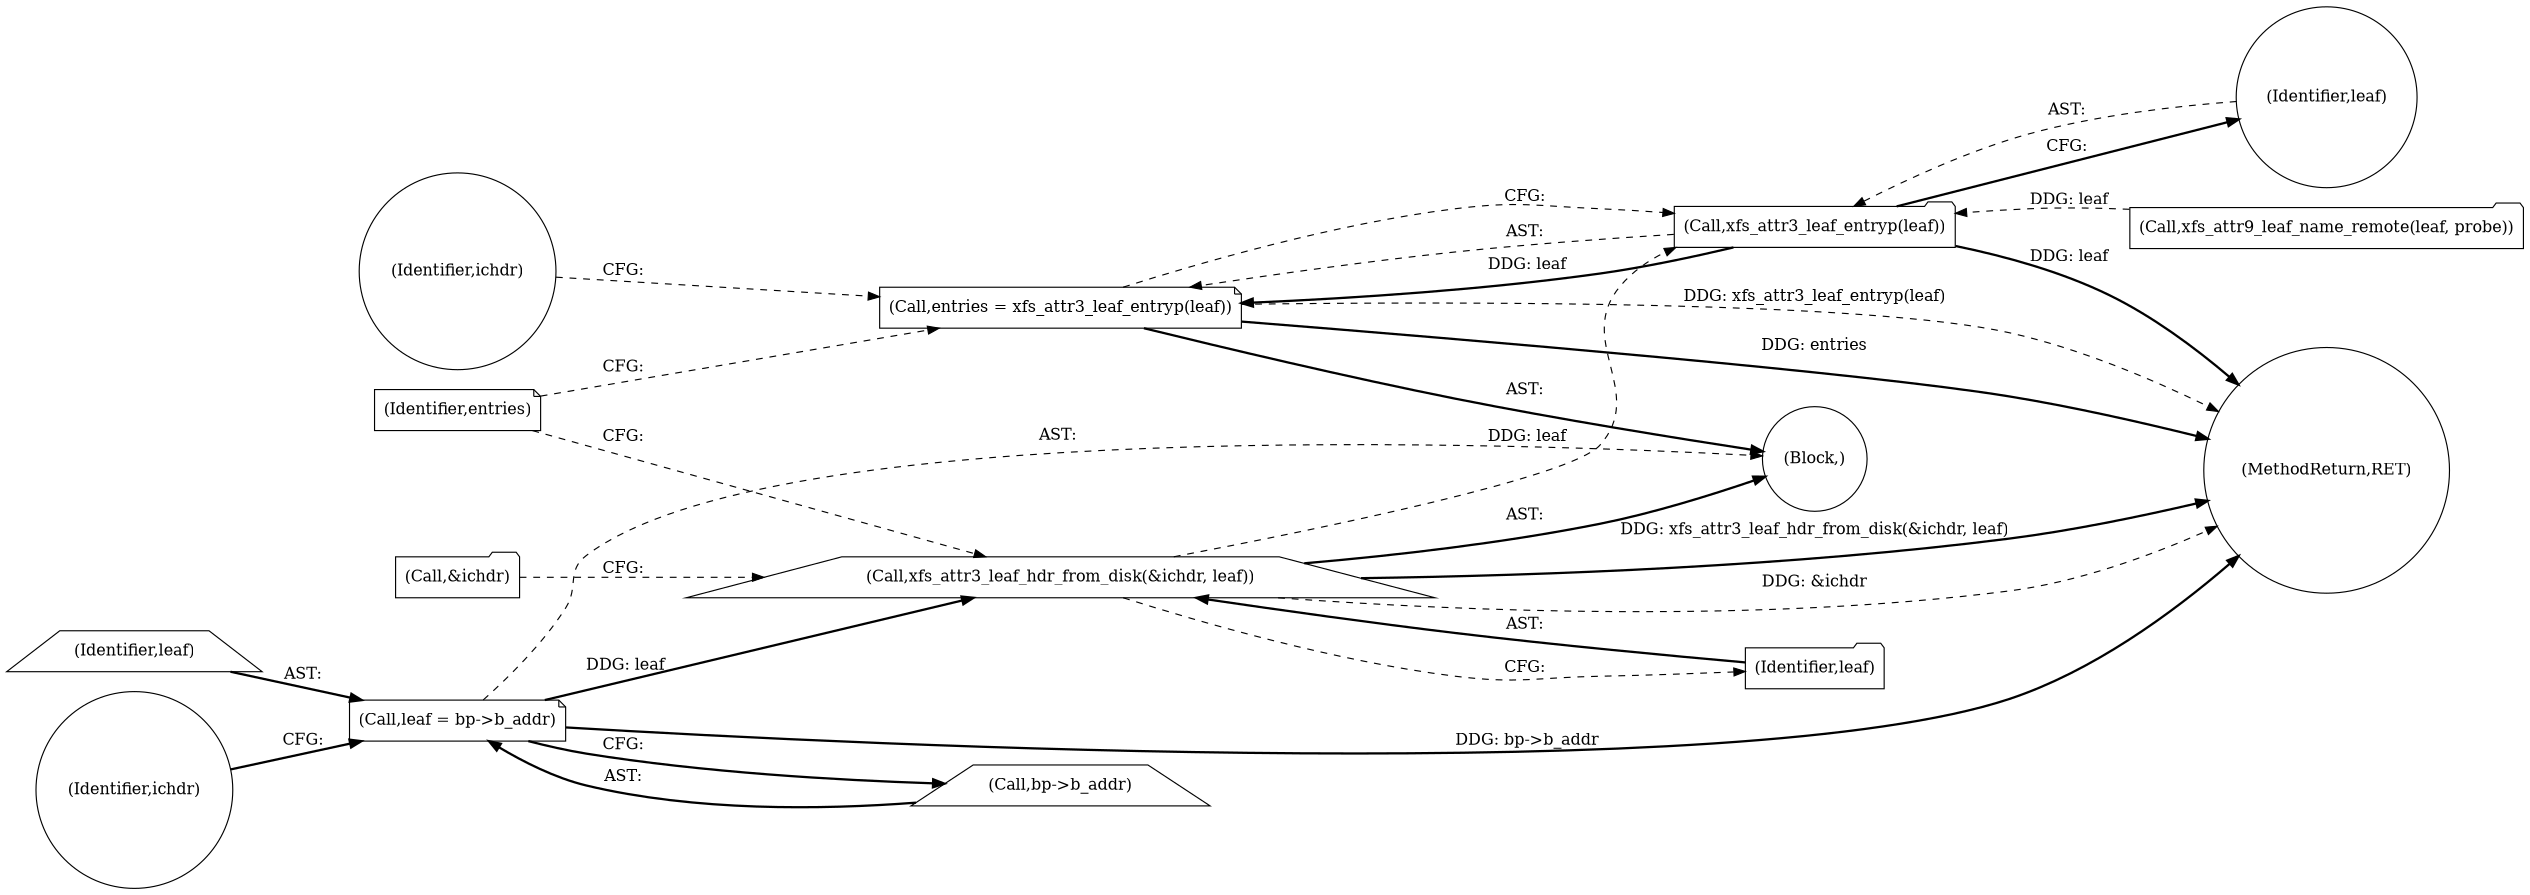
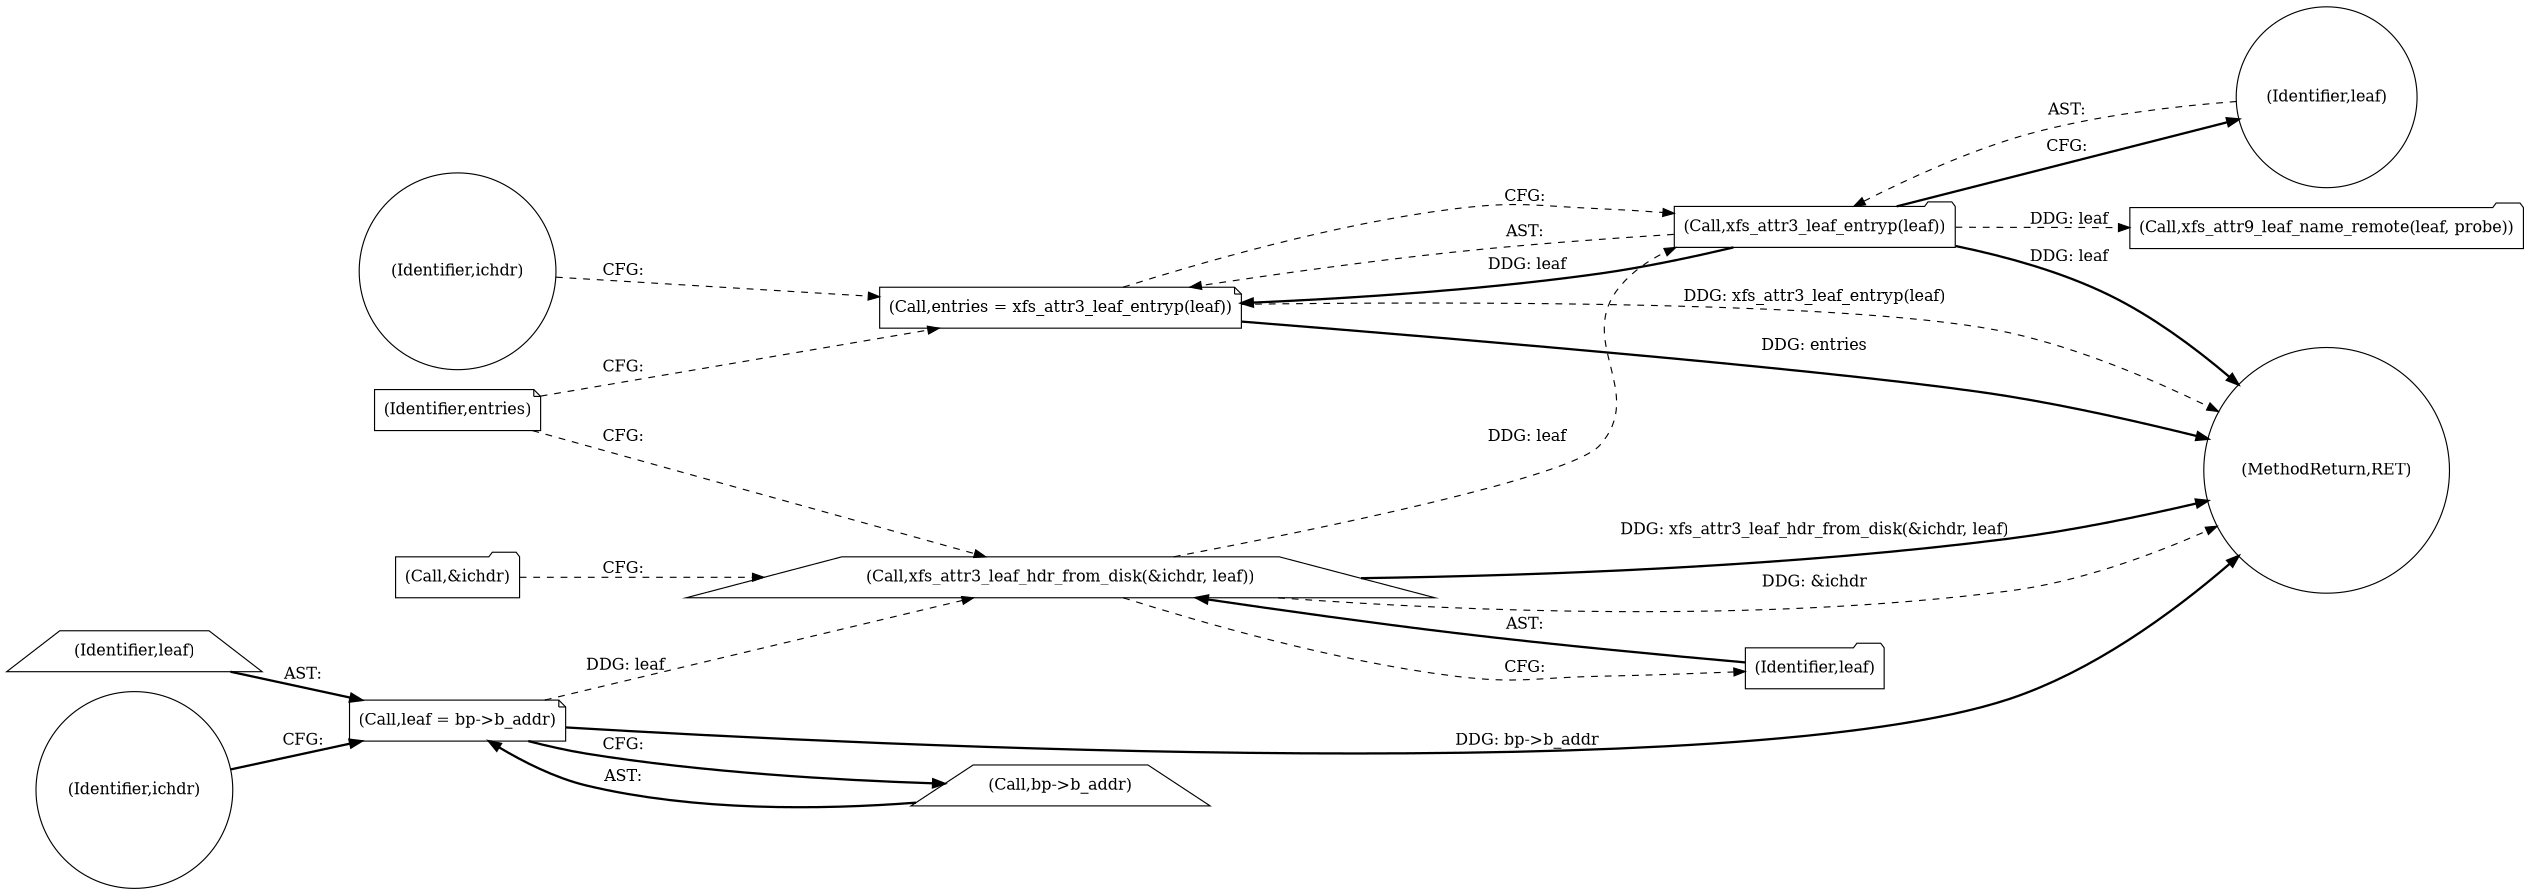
(2048, 208) -> (2037, 227)
(1815, 459) -> none
(753, 650) -> (753, 650)
